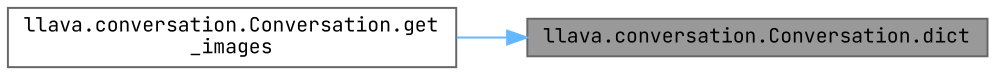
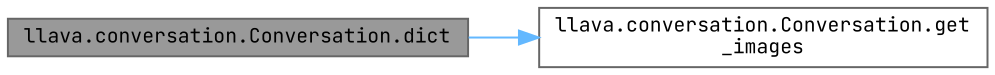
(482, 38) -> (494, 38)
